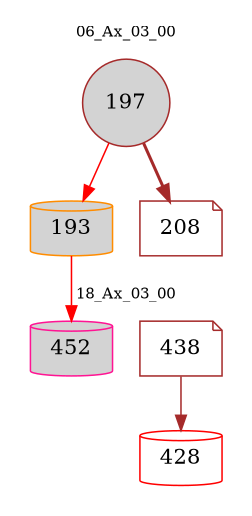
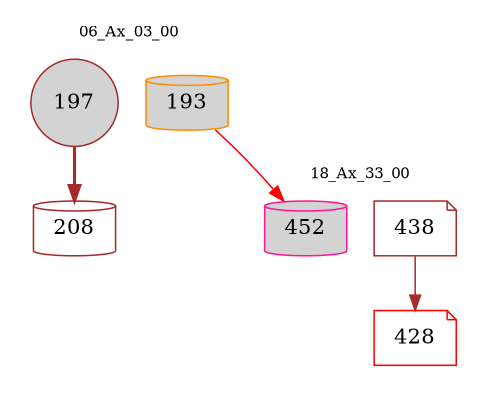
(99, 165) -> none
(181, 228) -> (75, 228)
(126, 295) -> (360, 174)
(181, 458) -> (415, 338)
